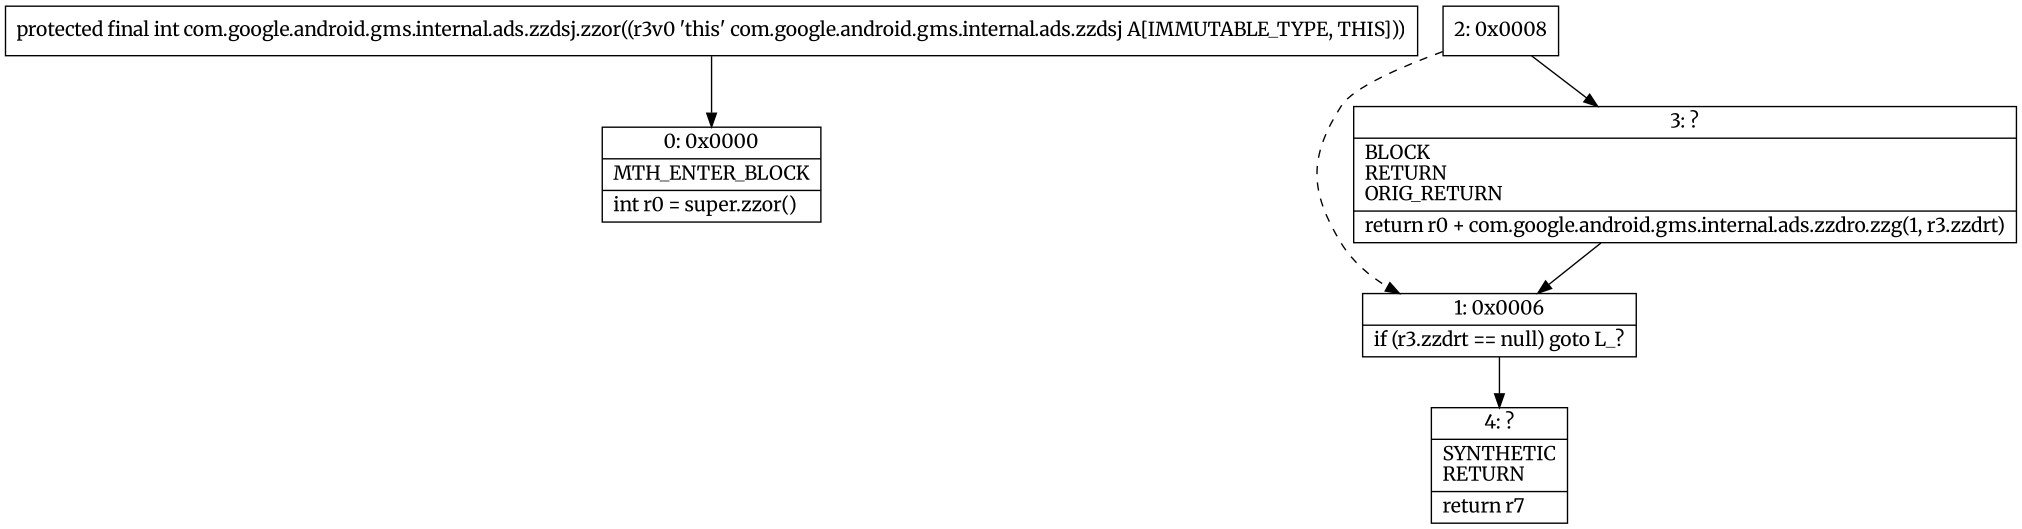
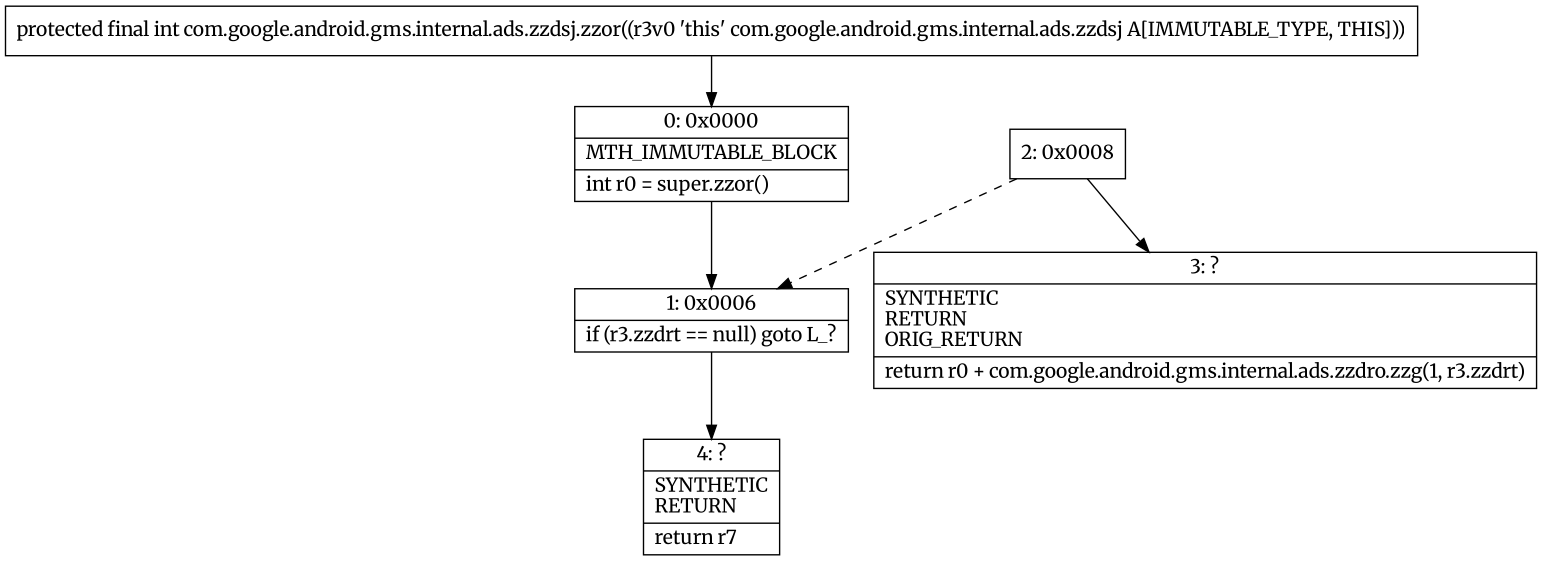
(1398, 153) -> (942, 299)
(712, 174) -> (712, 153)
(1575, 264) -> (712, 238)
